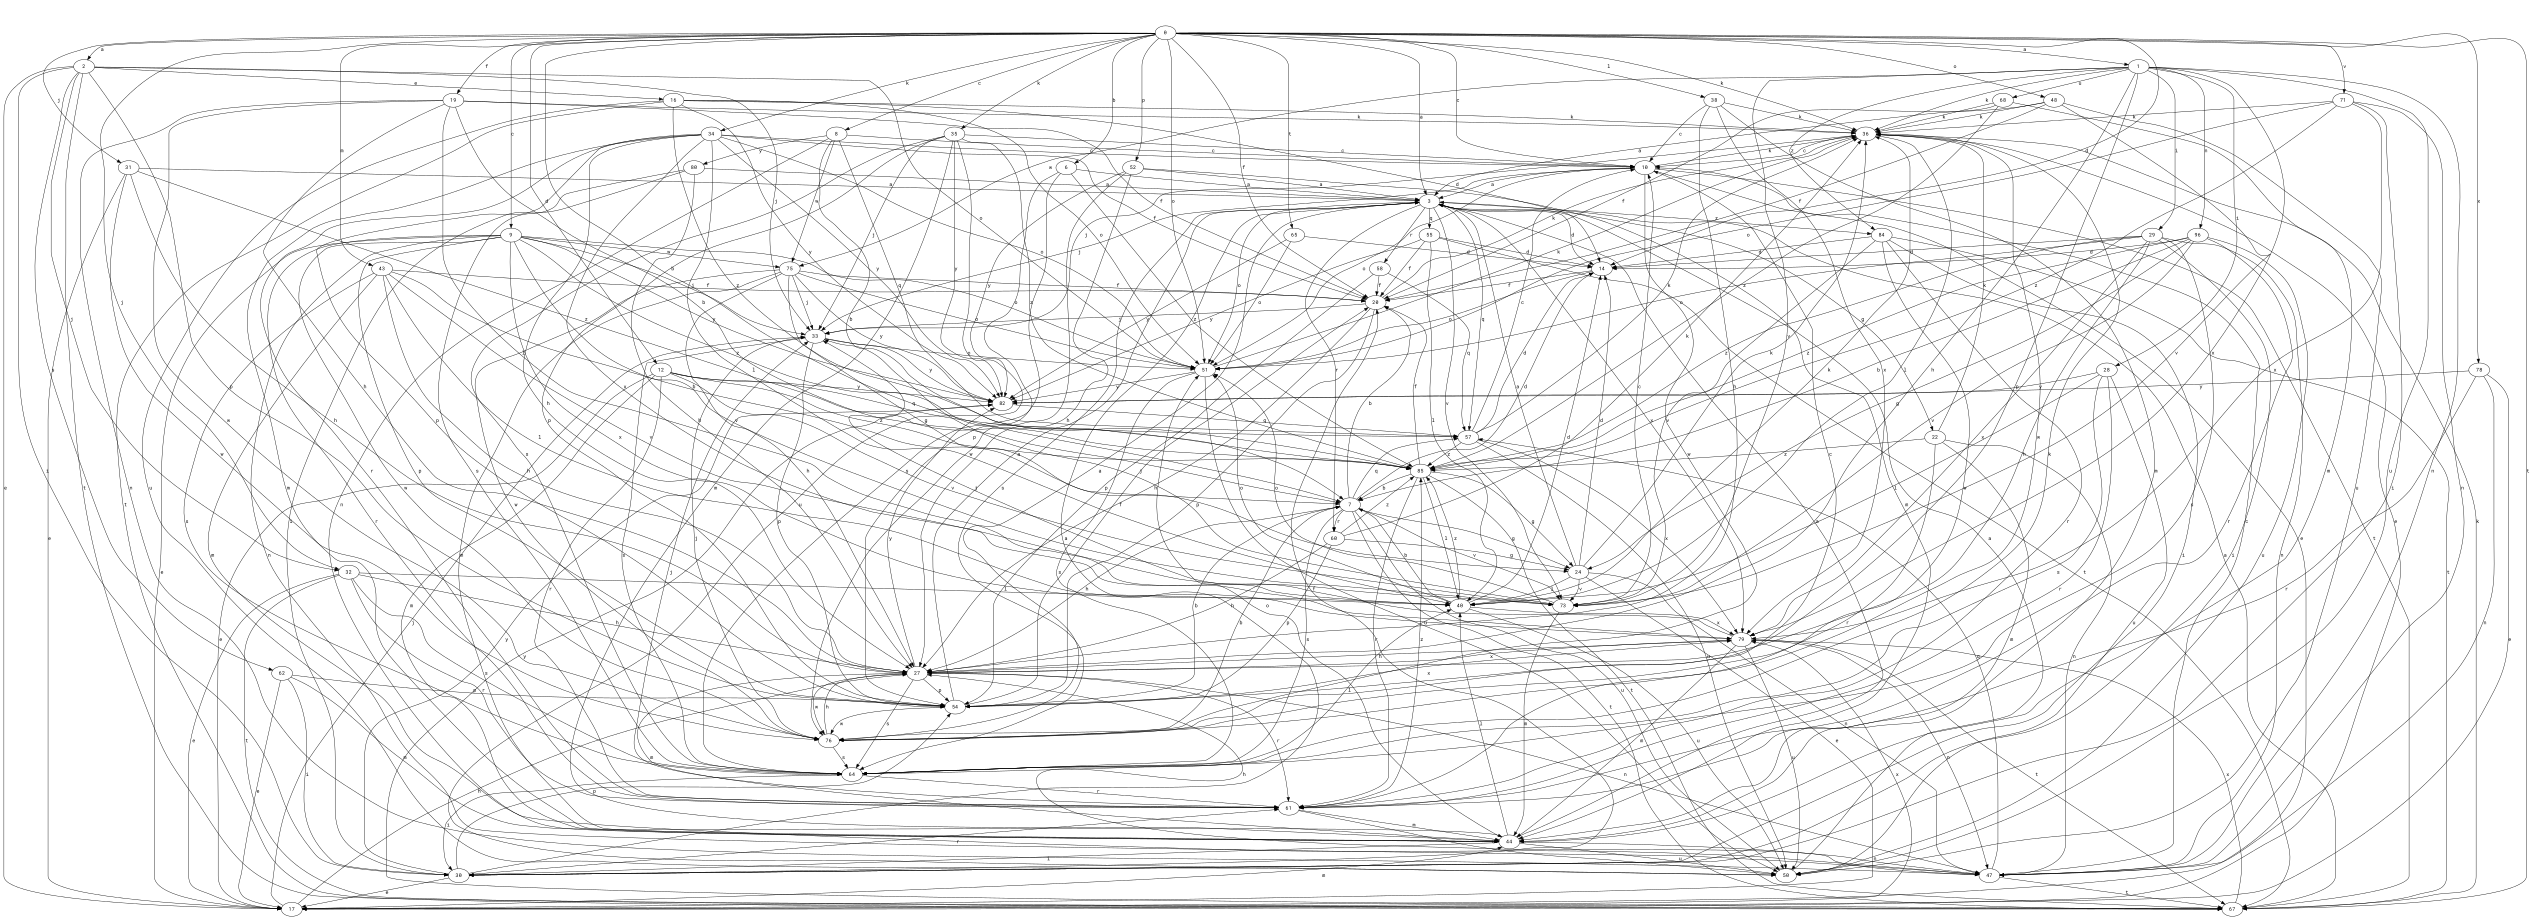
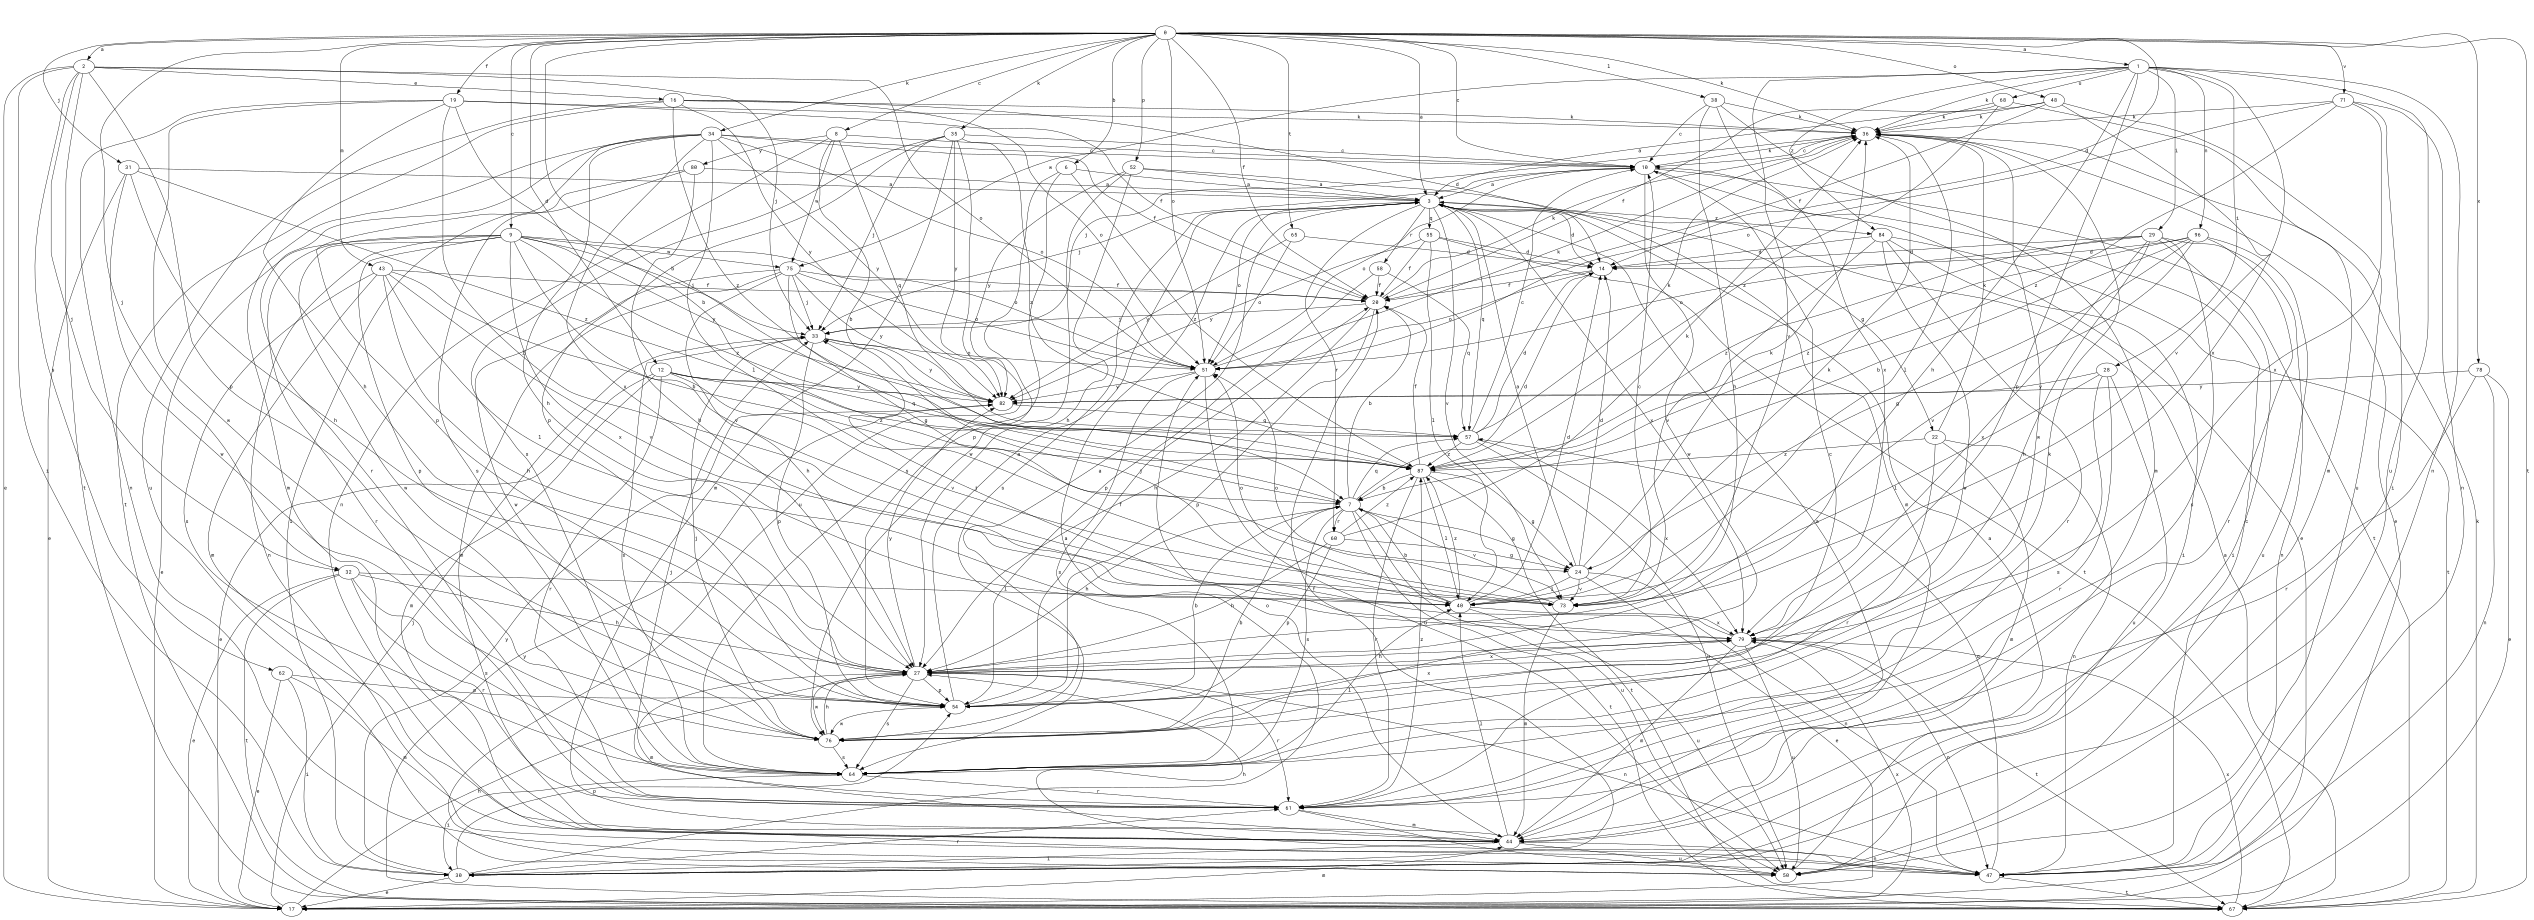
(1421, 471) -> (1421, 471)
